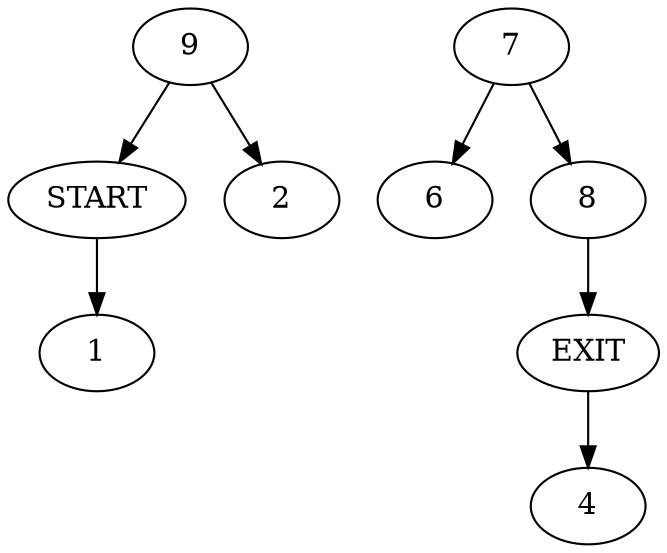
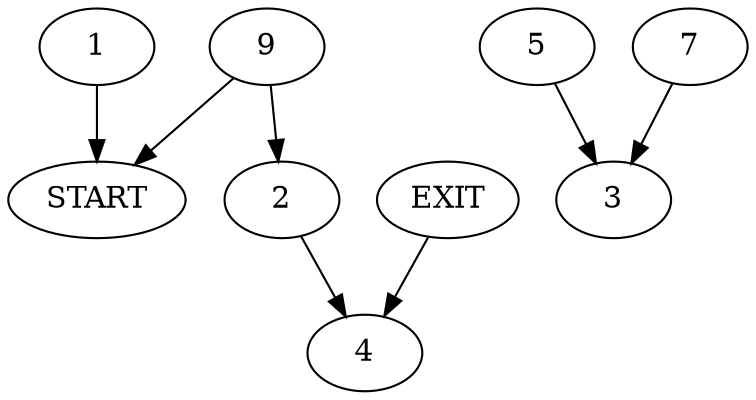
none -> (537, 47)
(435, 200) -> (614, 200)
(588, 200) -> none
(97, 266) -> (97, 113)
none -> (318, 267)
